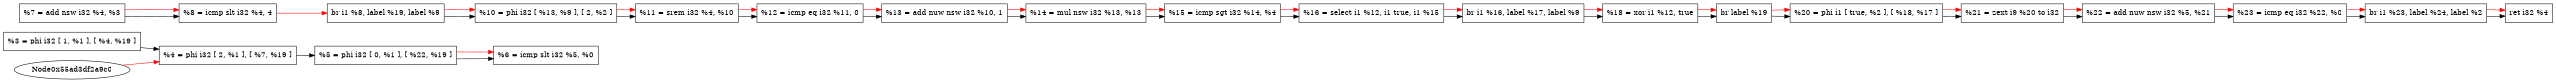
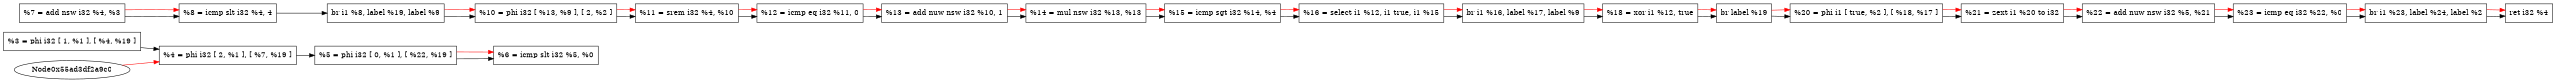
(299, 13) -> (299, 13)
(2012, 13) -> (2012, 13)
